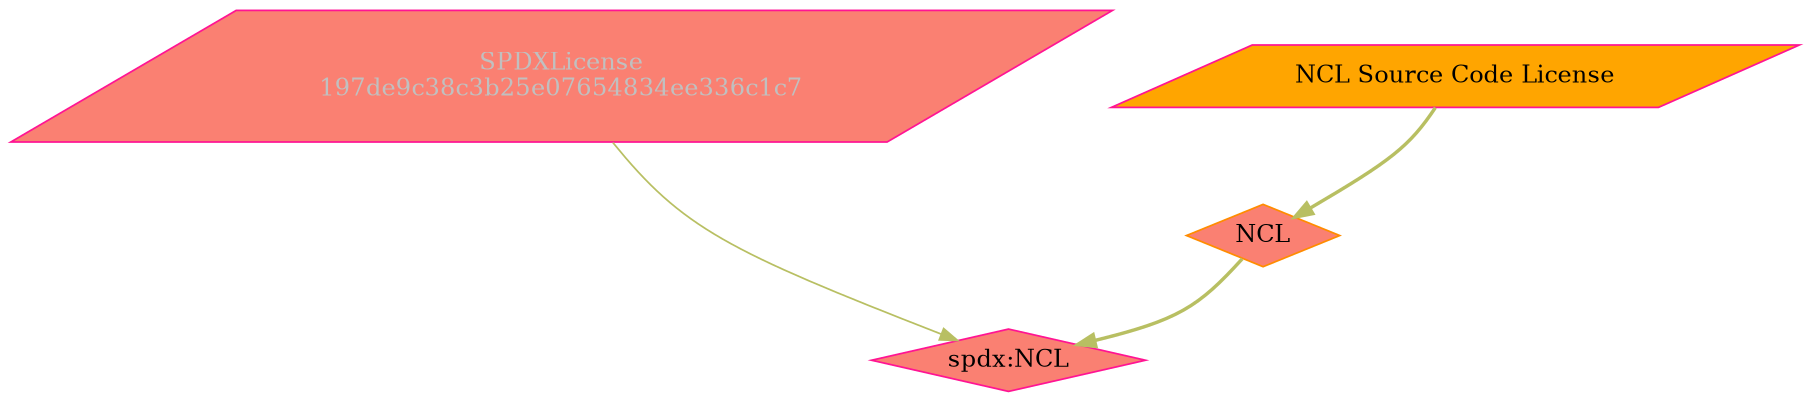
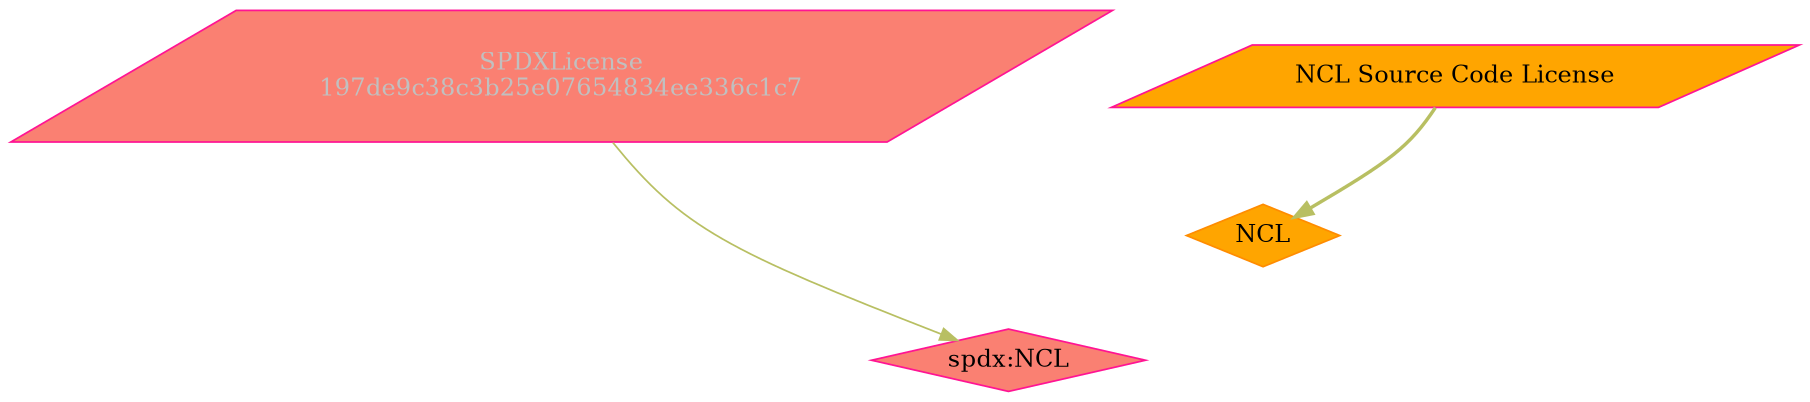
(1263, 236) -> (1263, 236)
(1176, 314) -> none
